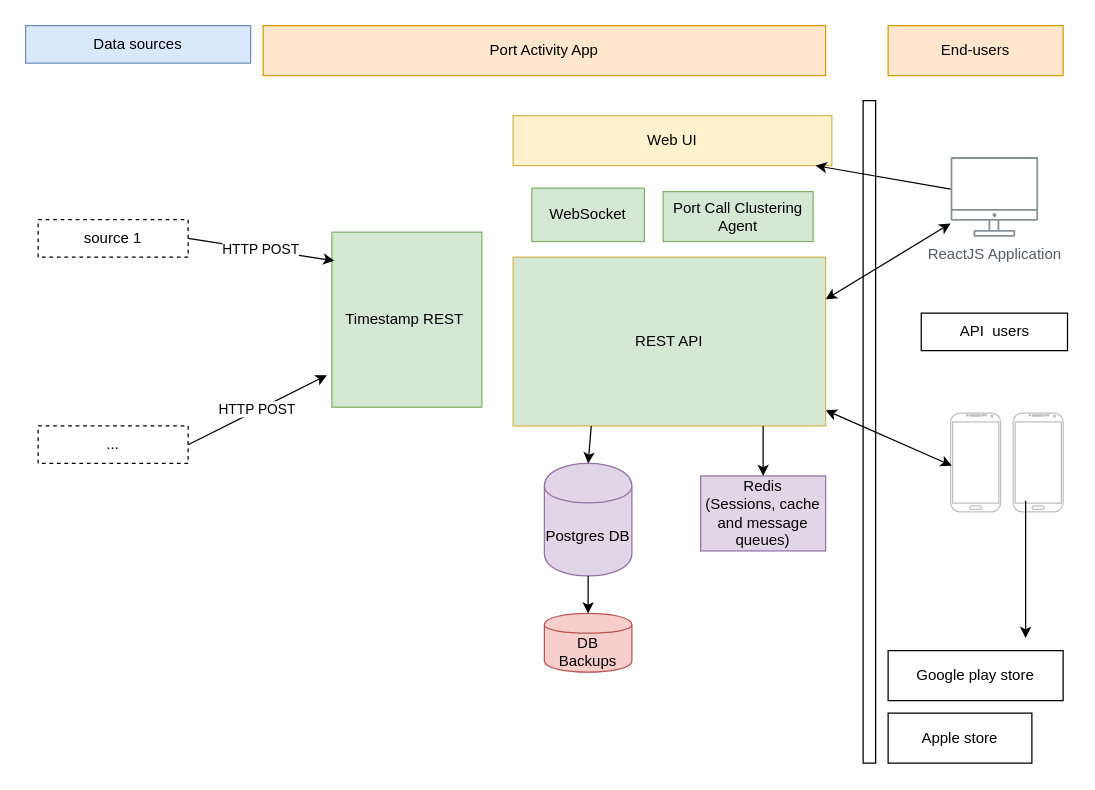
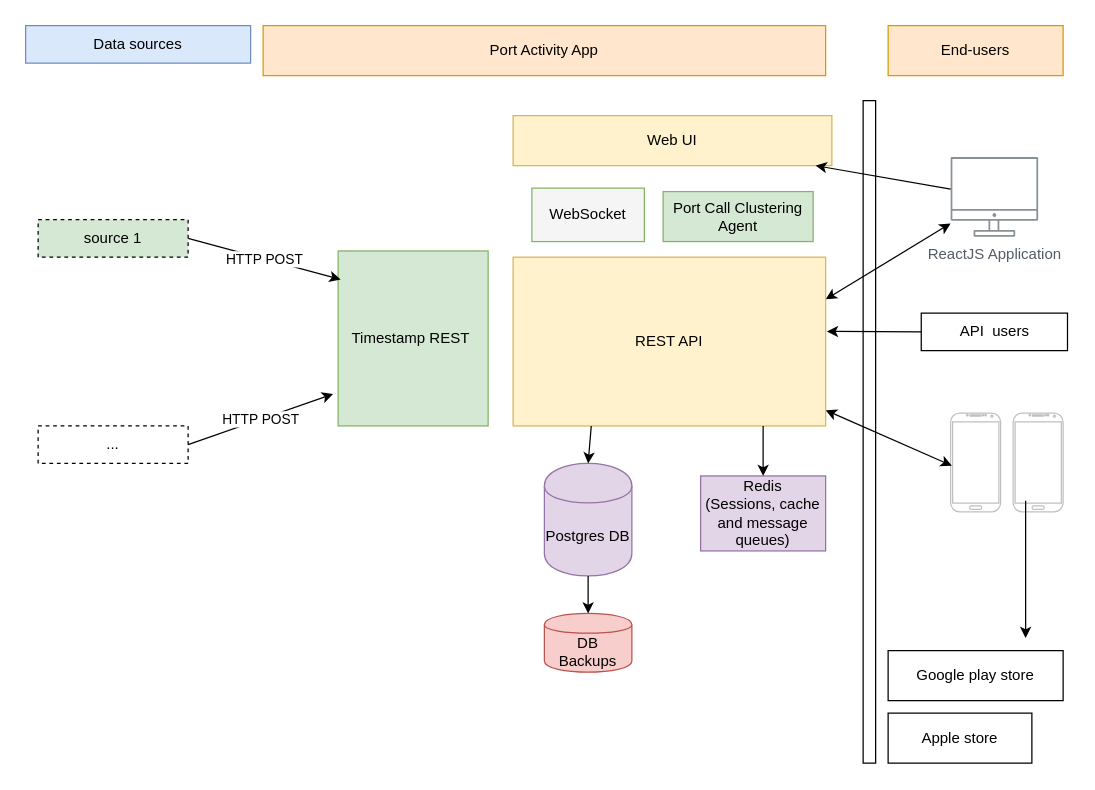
(588, 215) -> (588, 215)
(113, 238) -> (113, 238)
(407, 320) -> (413, 338)
none -> (878, 332)
(669, 342) -> (669, 342)
